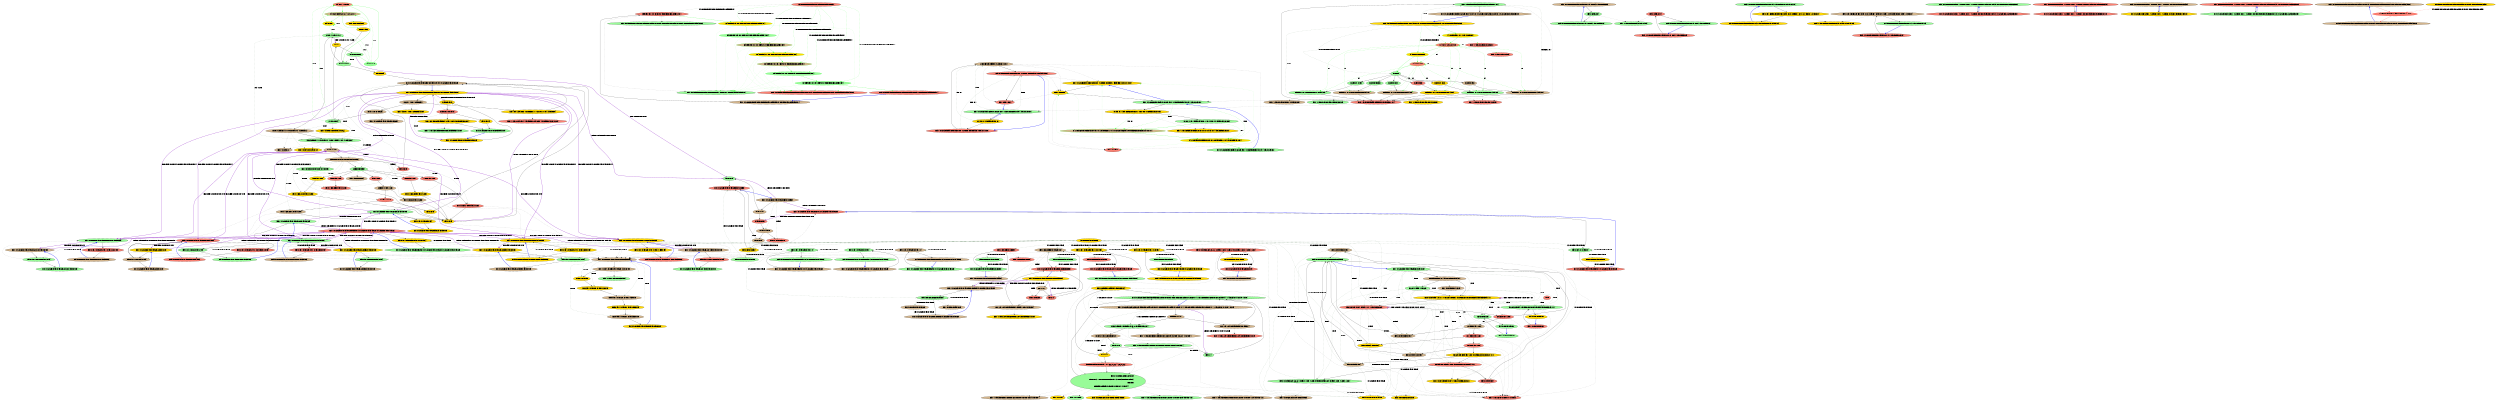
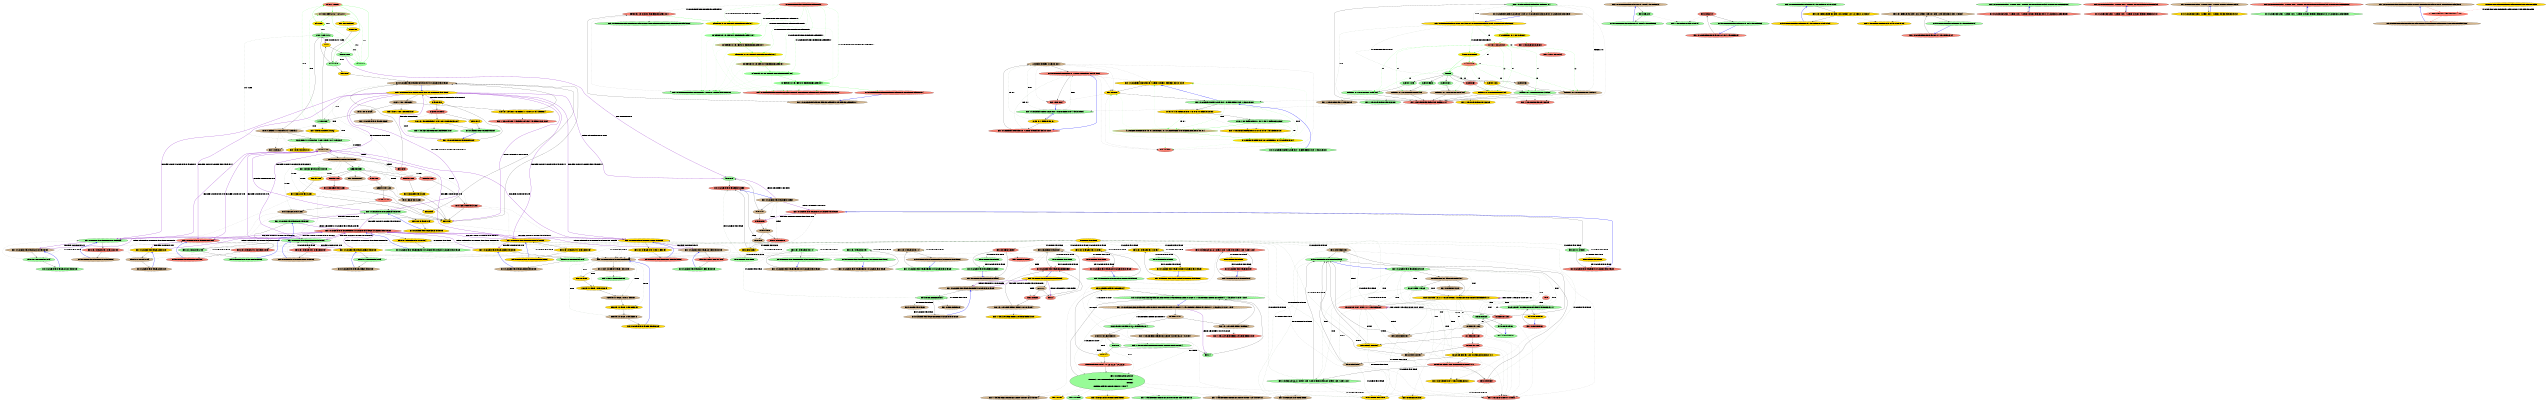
(390, 212) -> (383, 212)
(142, 244) -> (141, 244)
